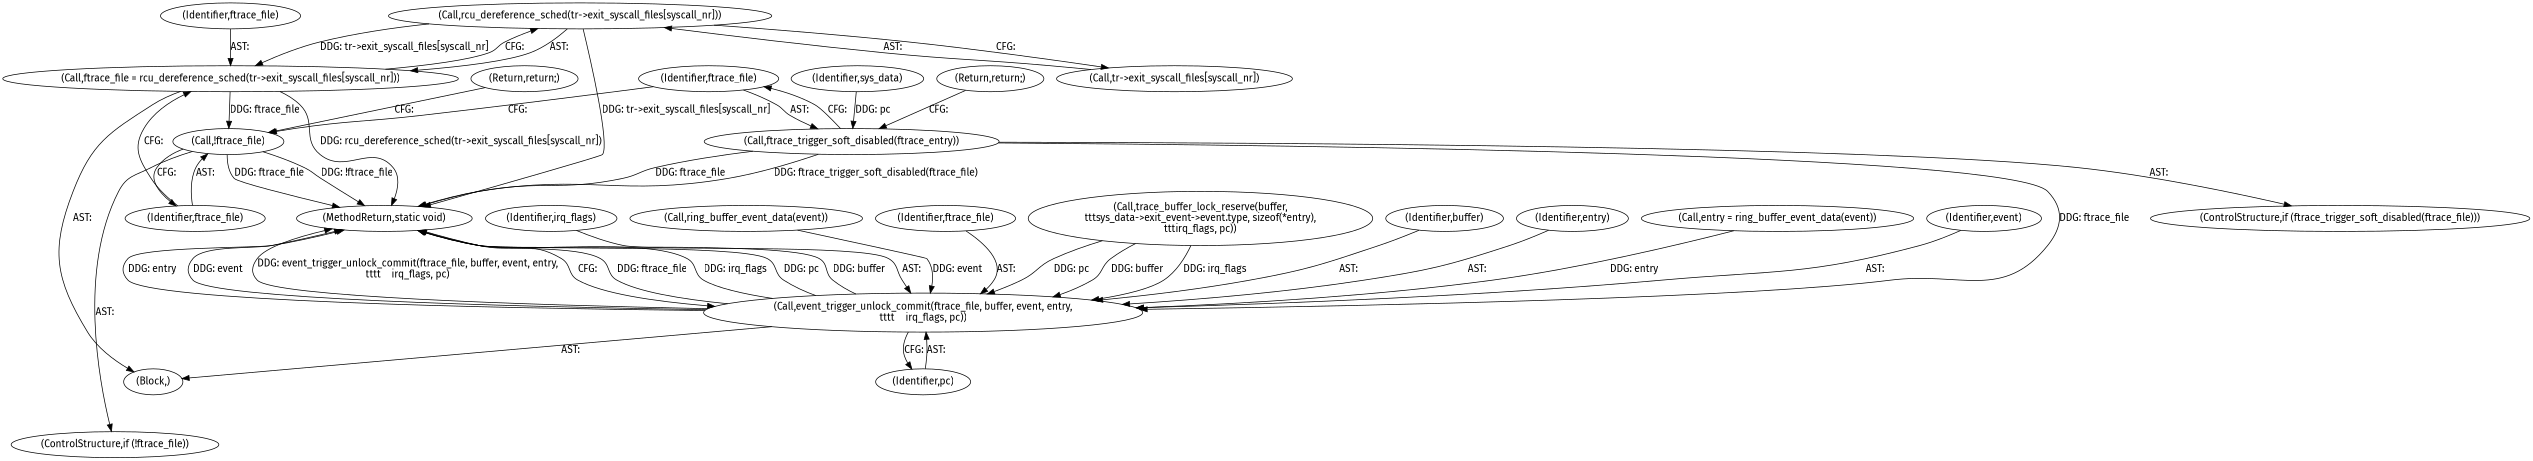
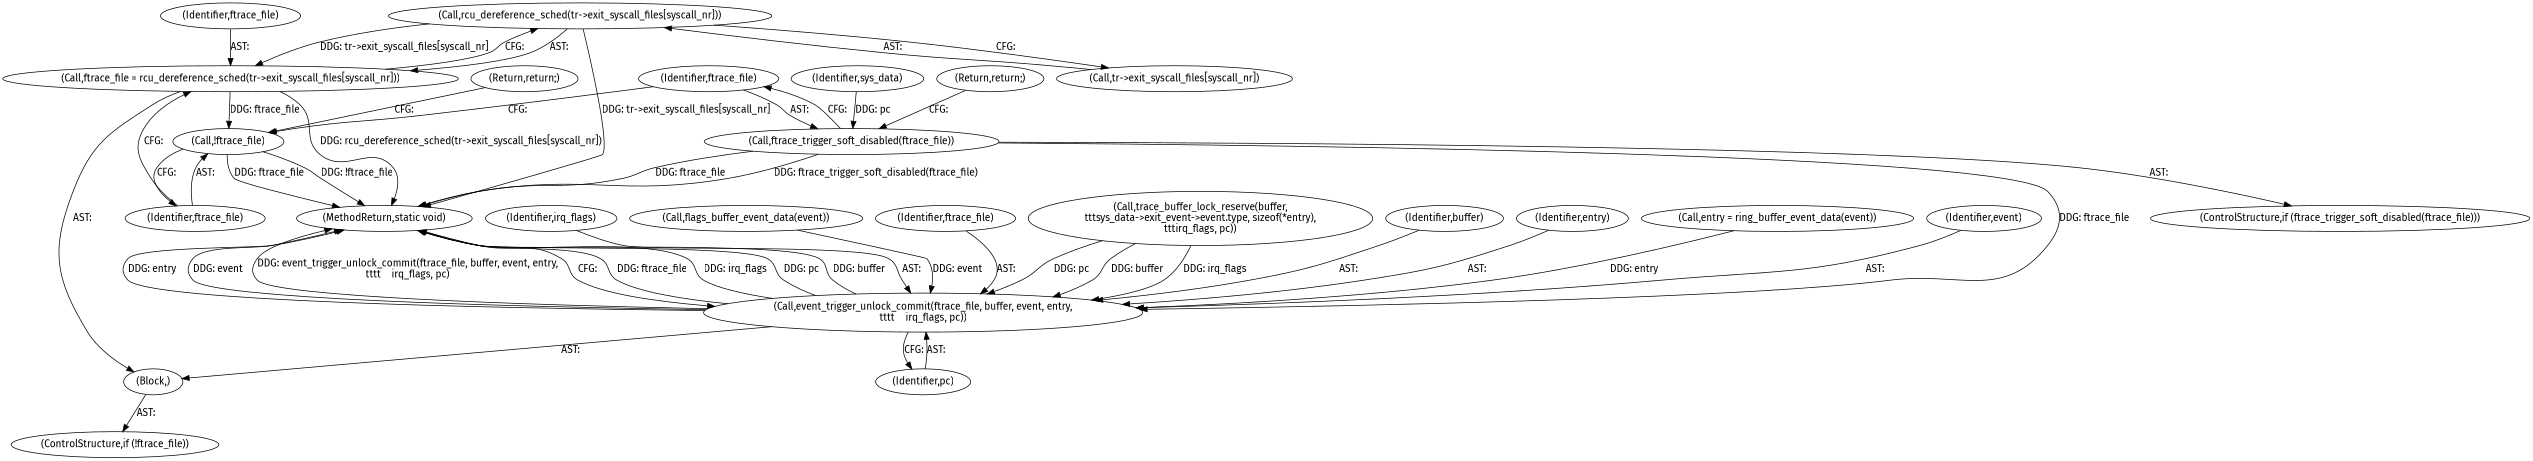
(852, 142) -> (852, 142)
(746, 218) -> (746, 218)
(98, 264) -> (136, 410)
